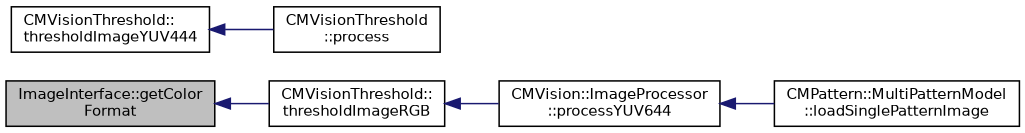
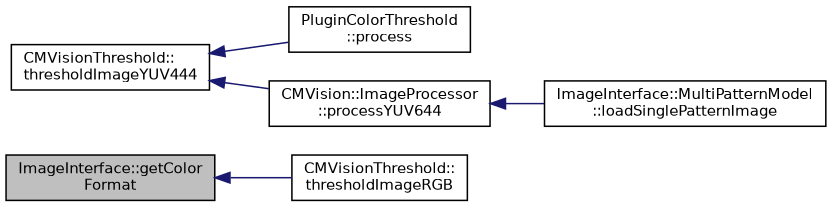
(357, 29) -> (380, 29)
(480, 104) -> (247, 86)
(897, 104) -> (685, 104)
